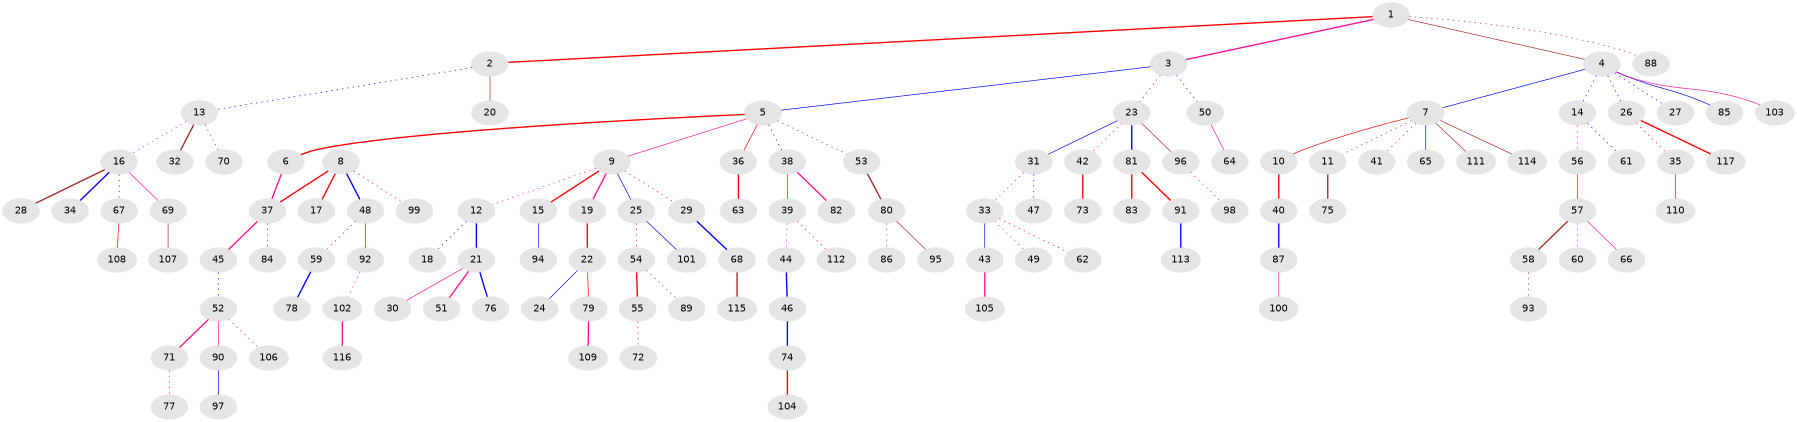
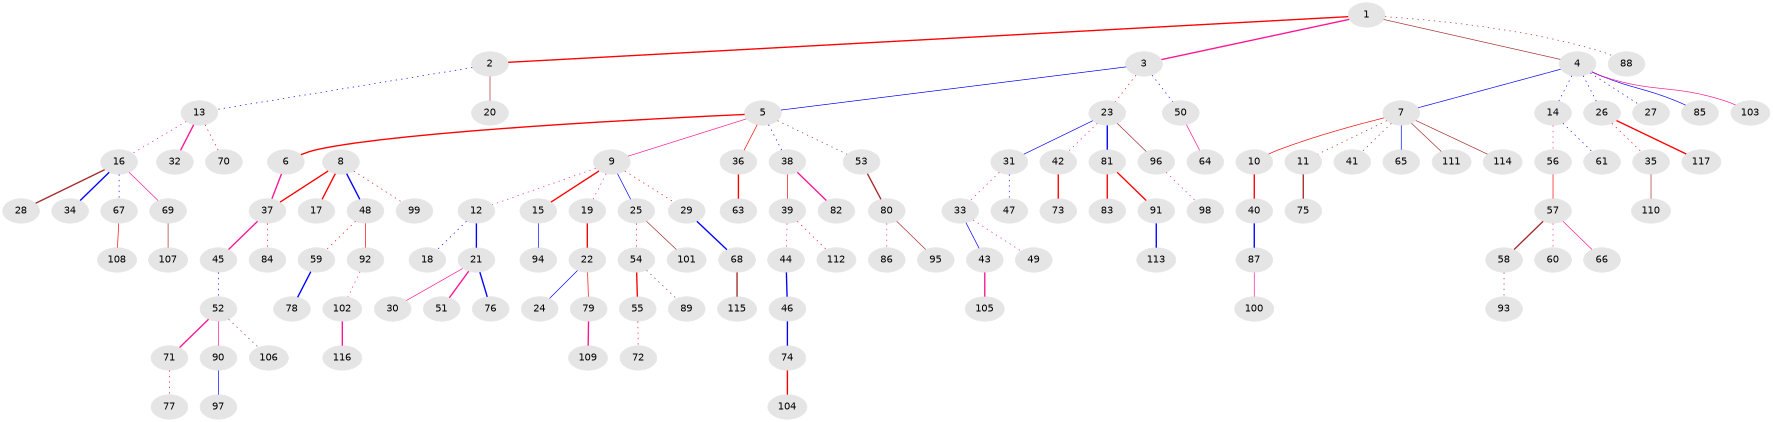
(187, 138) -> (187, 138)
(600, 187) -> (600, 187)
(661, 235) -> (661, 235)
(1083, 260) -> none
